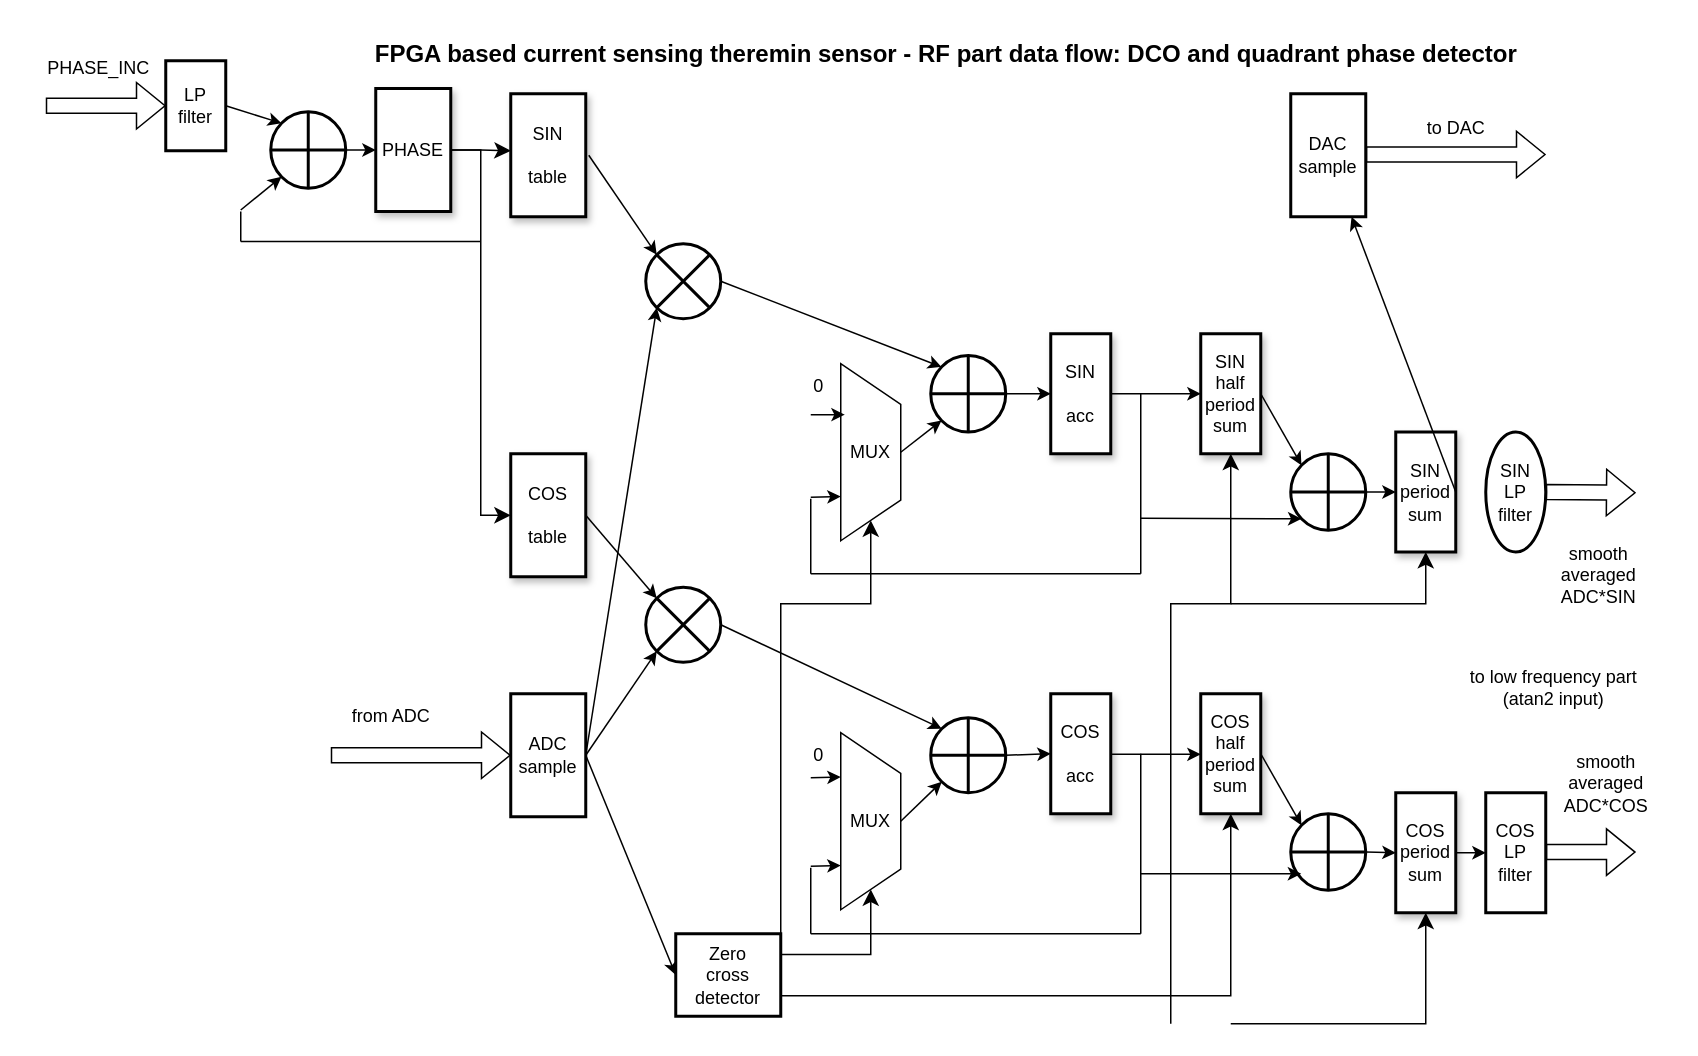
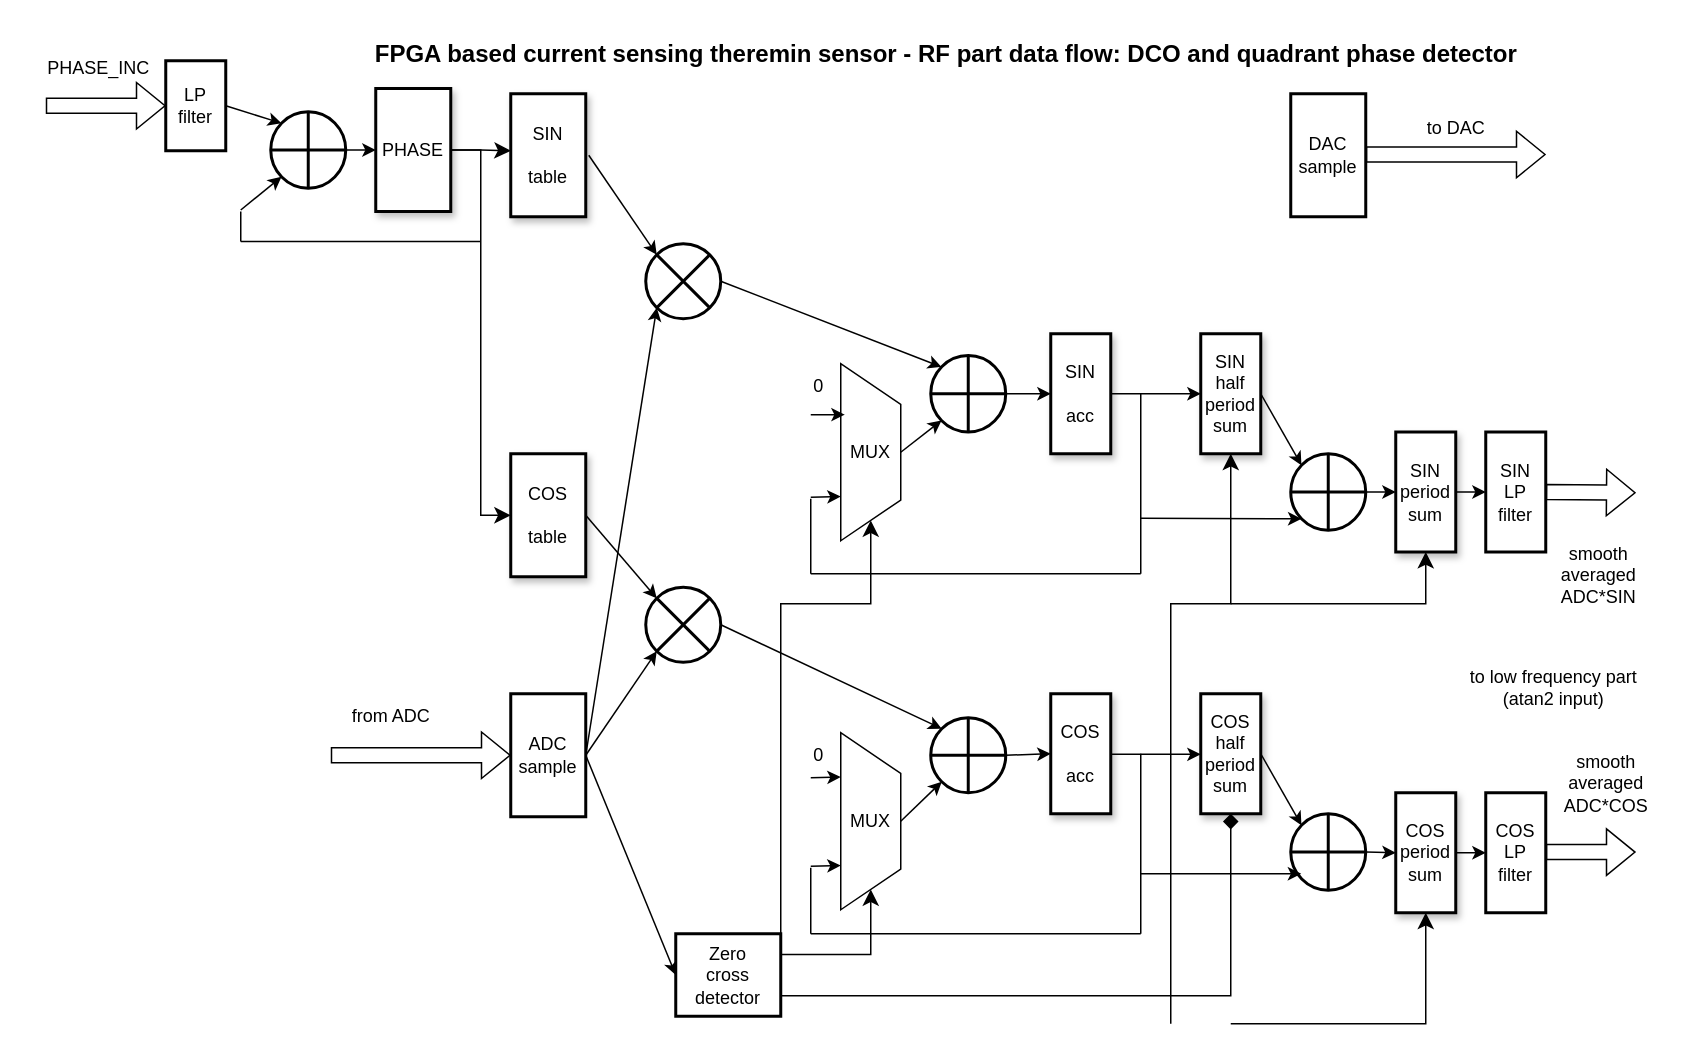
(1405, 359) -> (1466, 492)
(1516, 492) -> (1516, 492)
(1231, 828) -> (1231, 829)
